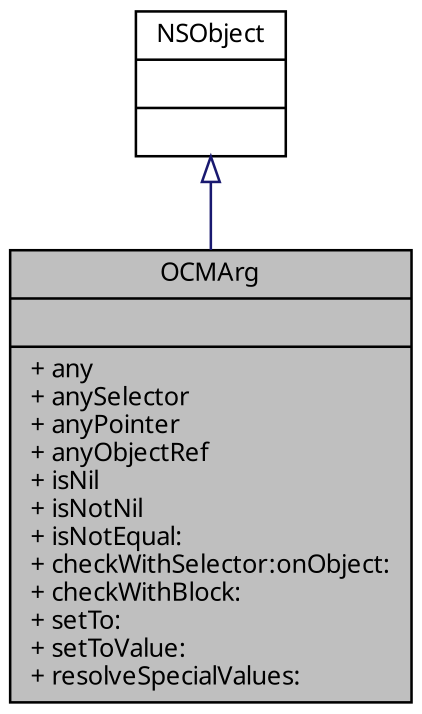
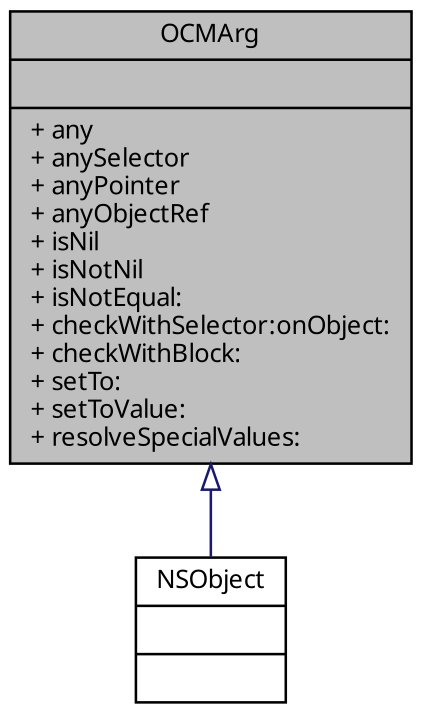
(211, 216) -> (211, 523)
